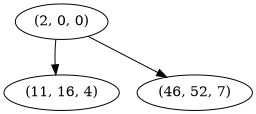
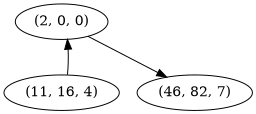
(55, 52) -> (68, 62)
(195, 93) -> (195, 93)
